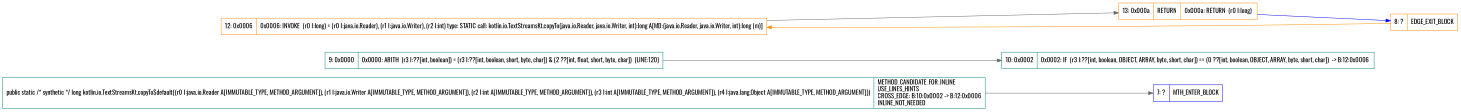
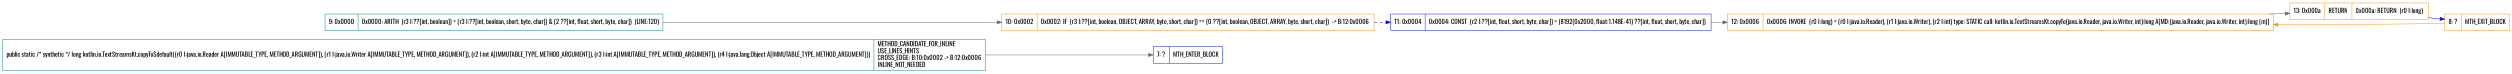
(1432, 22) -> (2485, 22)
none -> (1551, 22)
(1188, 60) -> (1188, 22)
